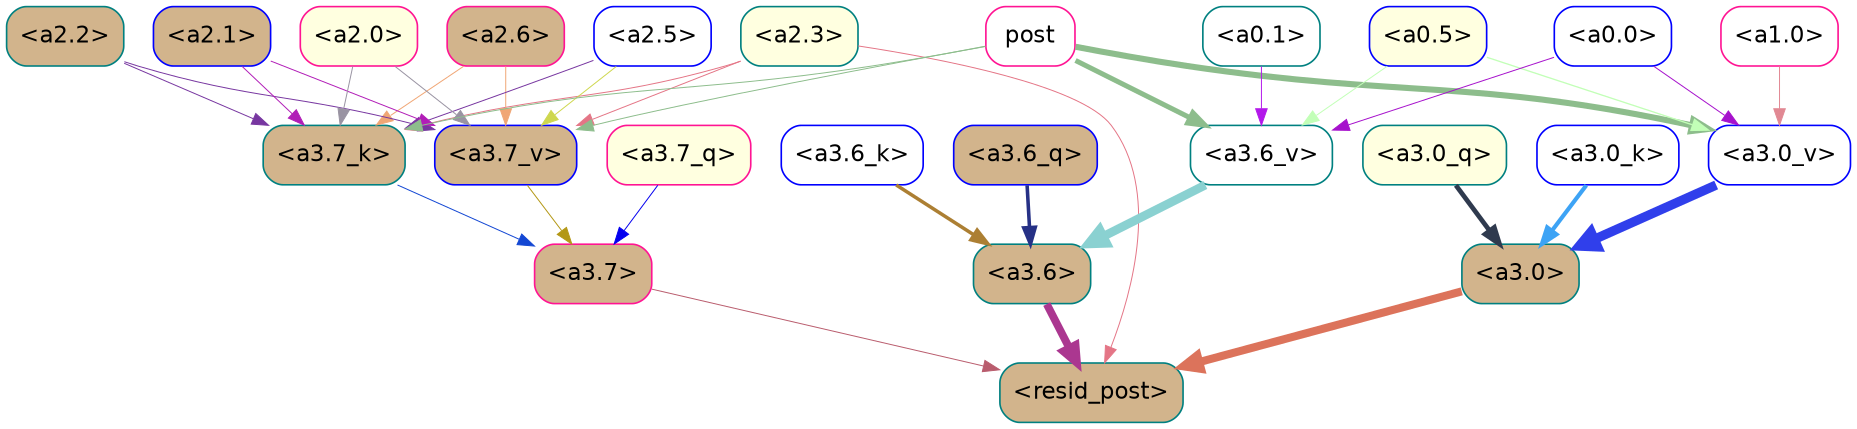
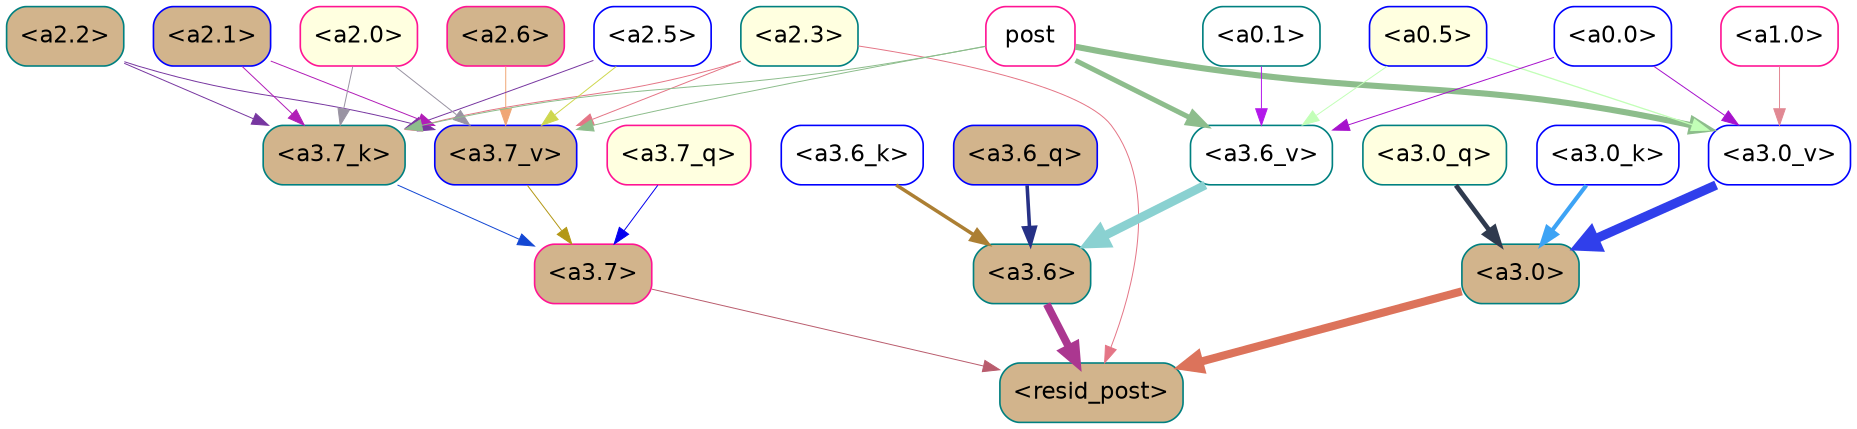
(436, 85) -> none
